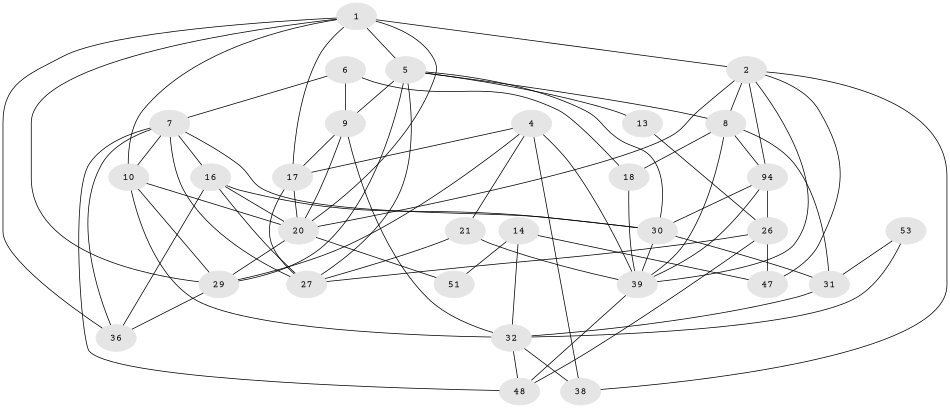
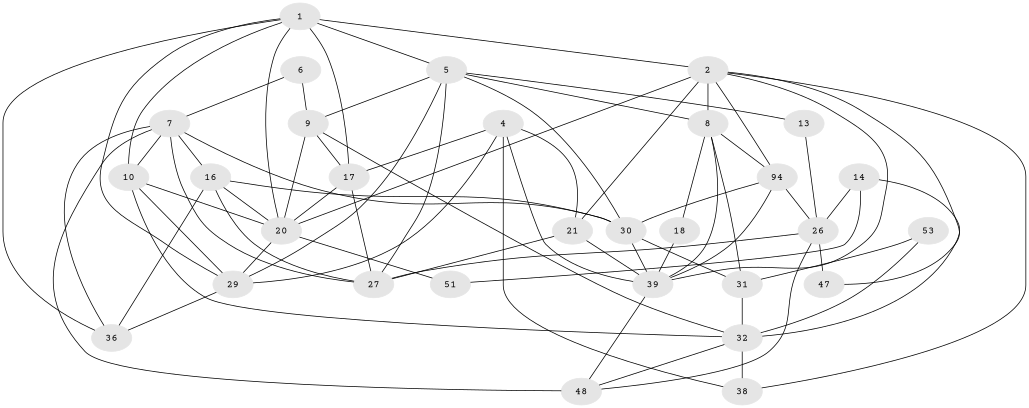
(502, 93) -> none
none -> (640, 150)
(638, 256) -> (839, 204)
